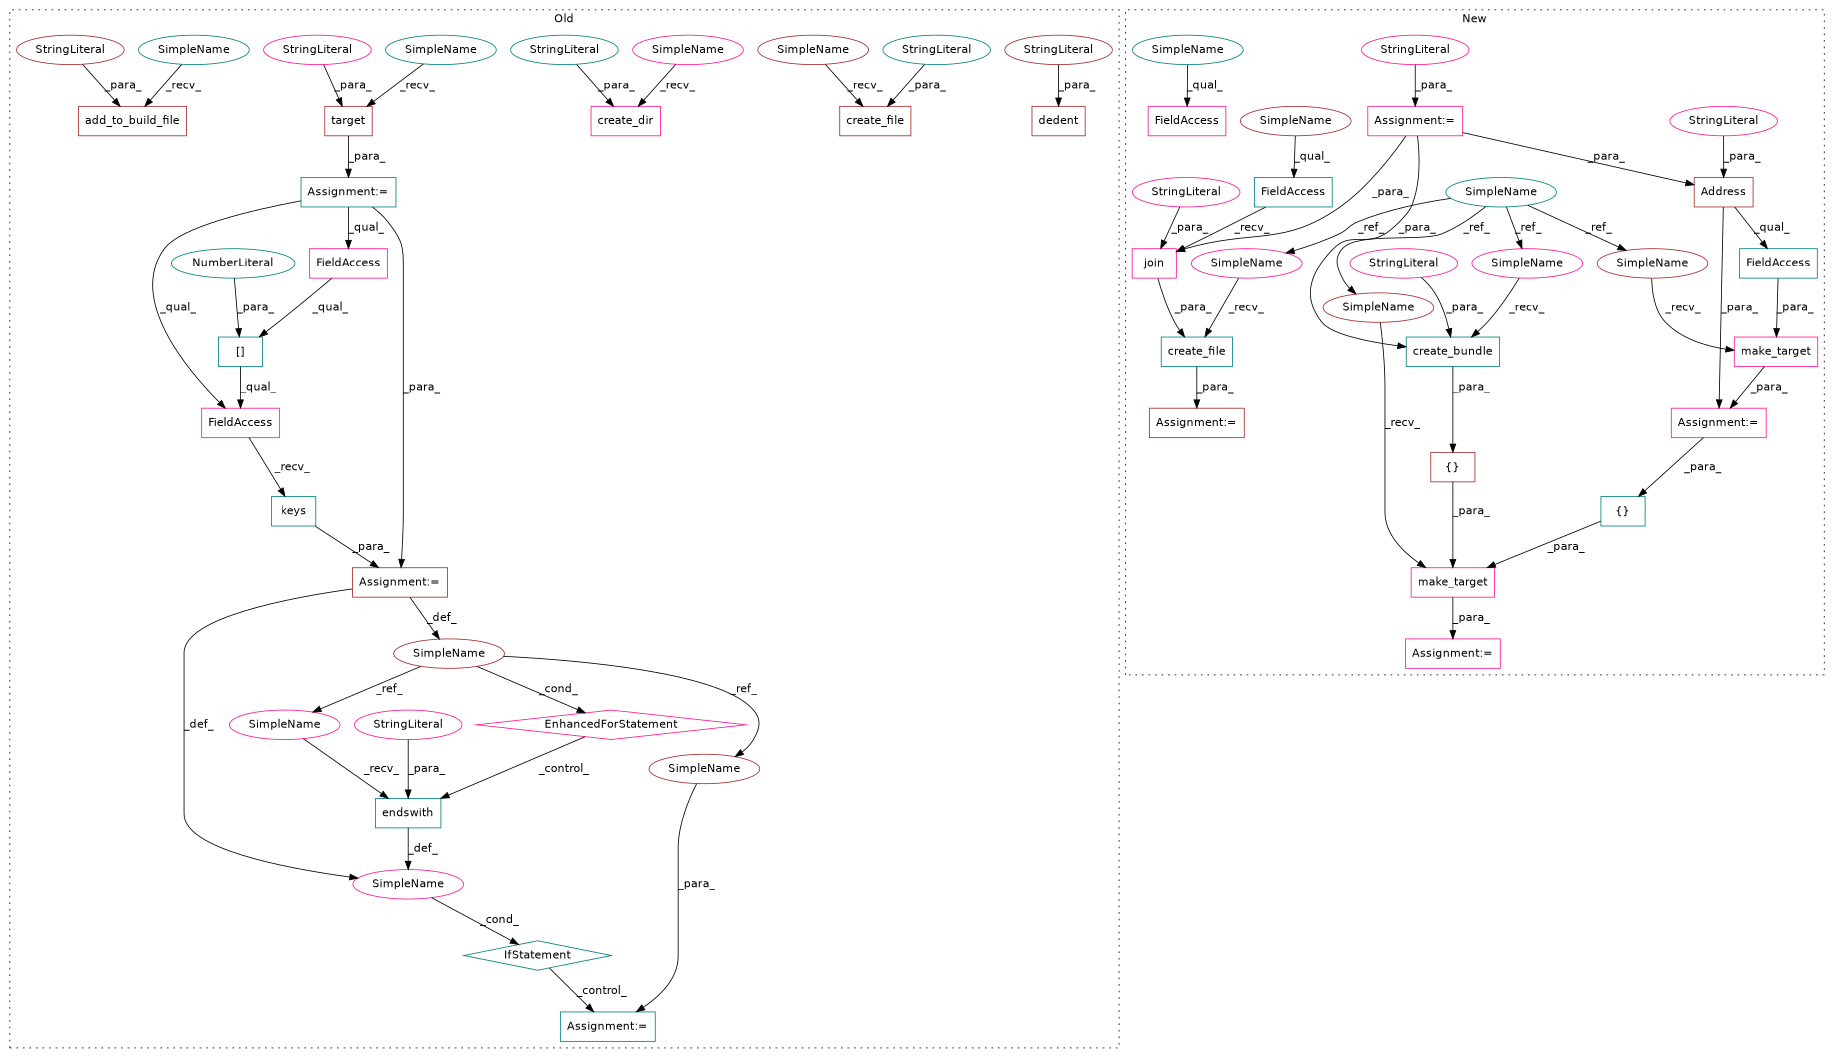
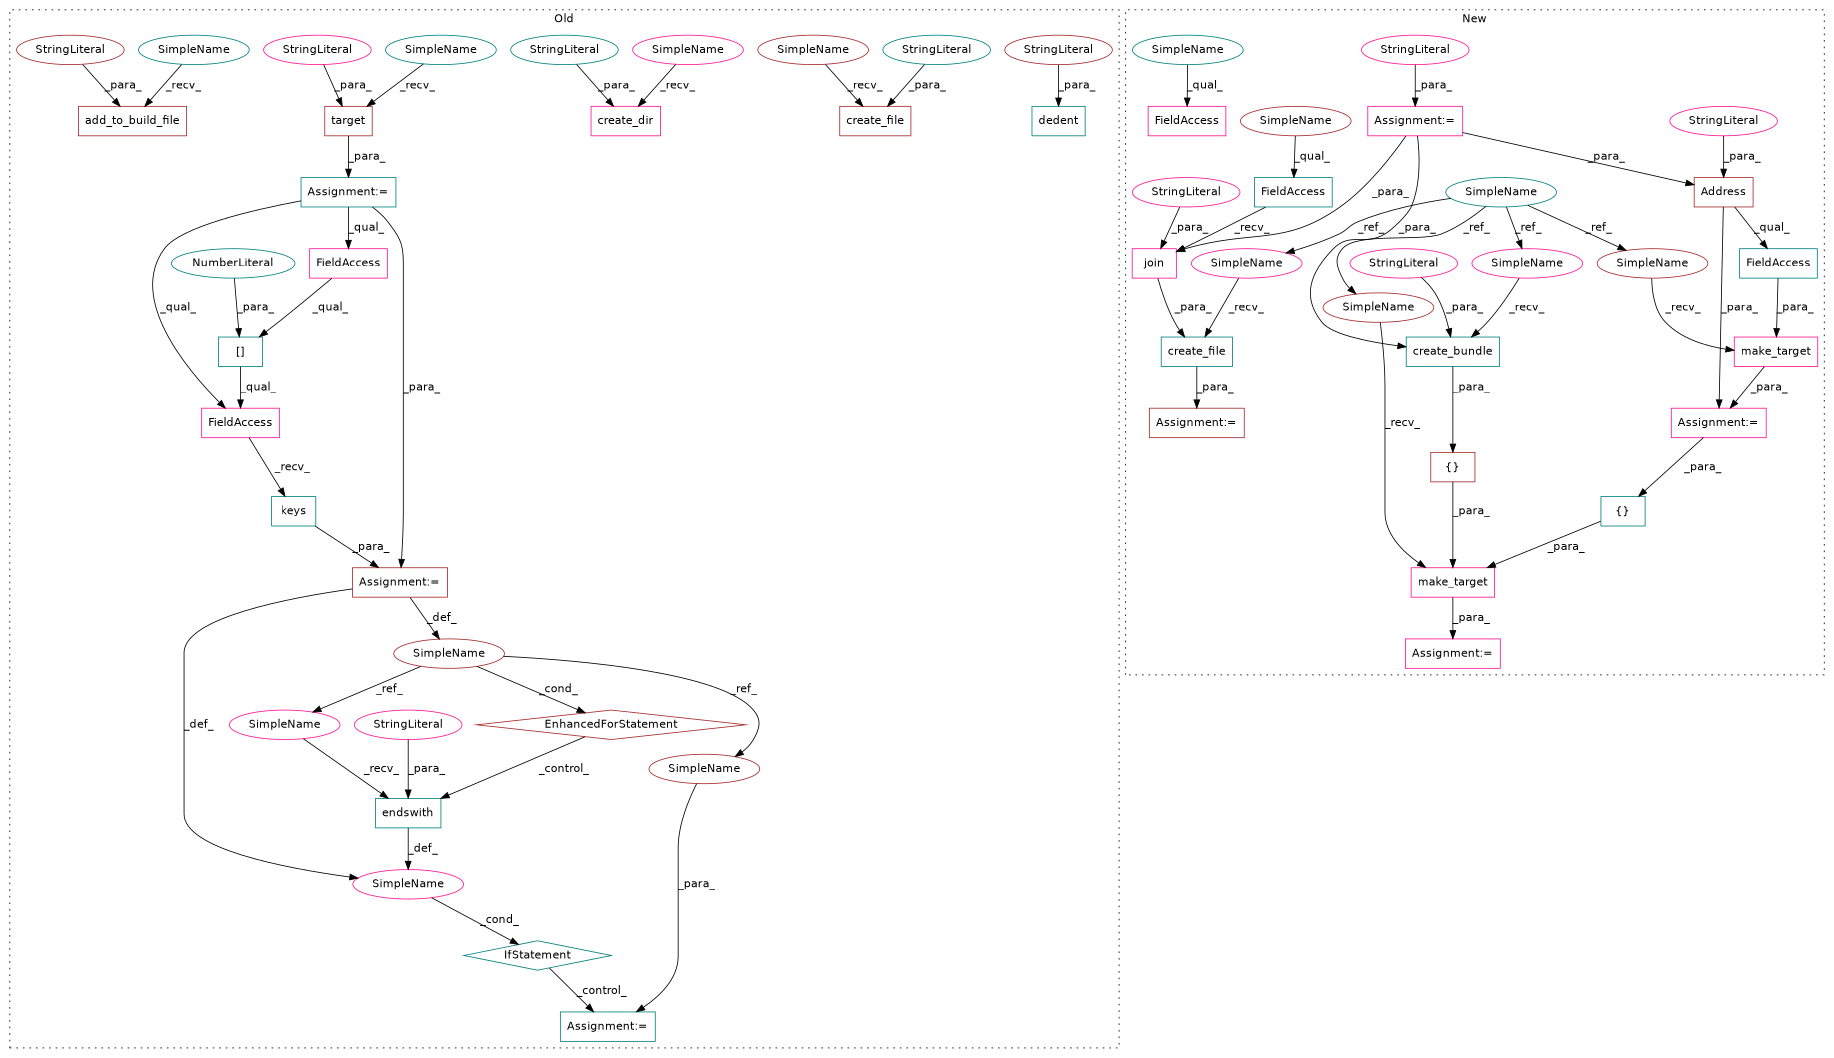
(1059, 121) -> (1059, 121)
(611, 725) -> (611, 725)
